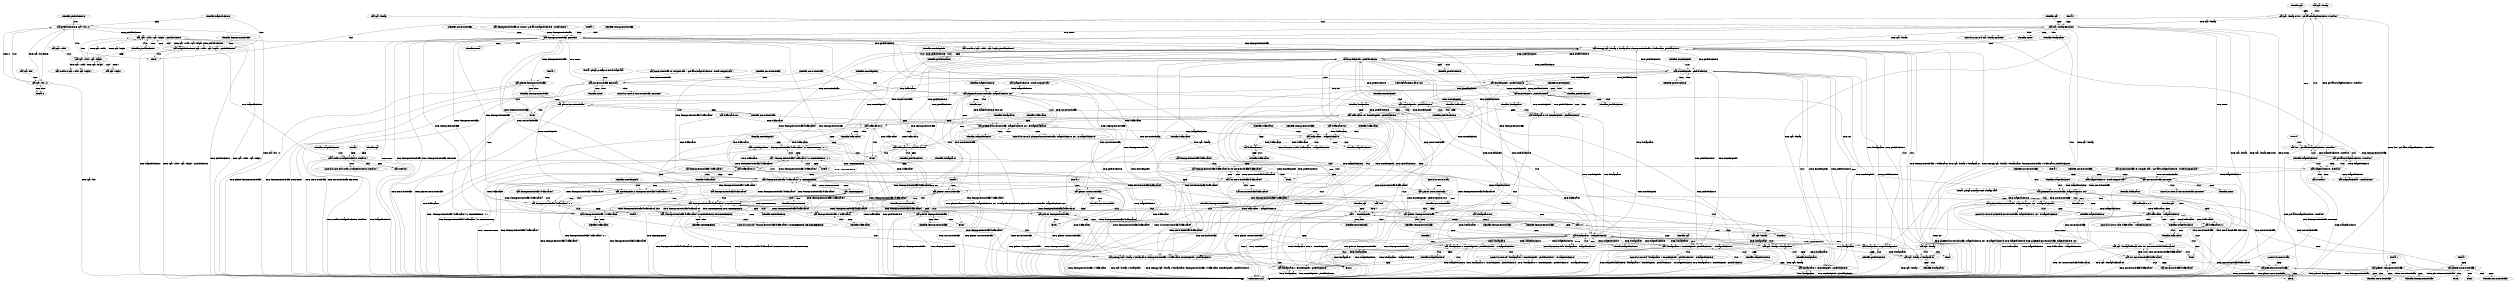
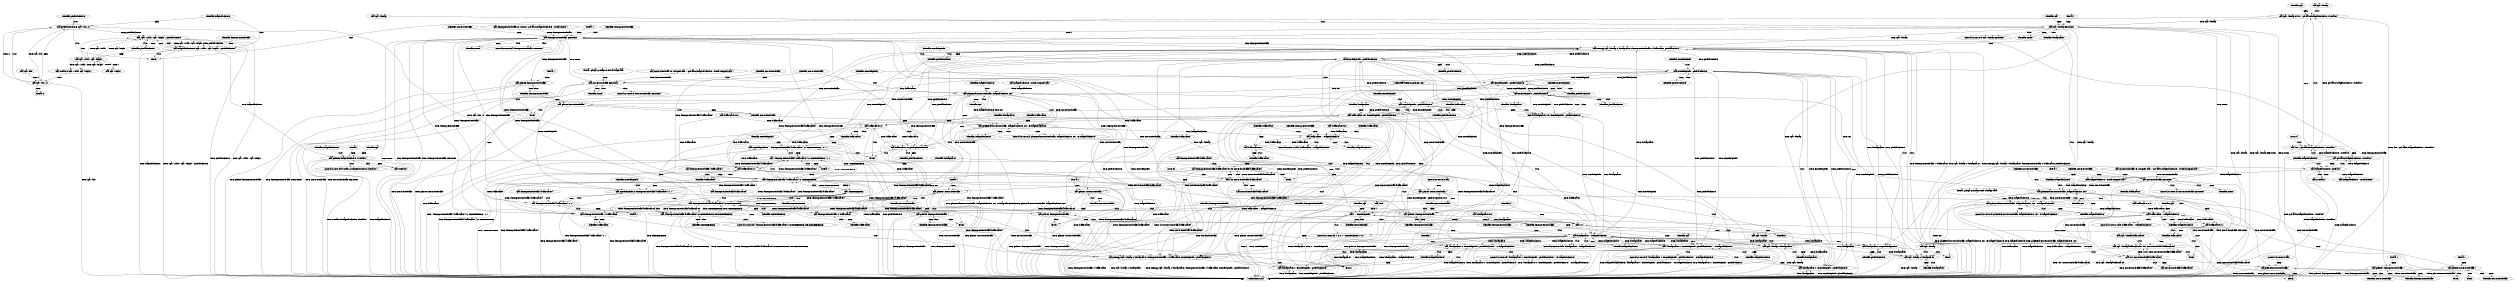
(1069, 32) -> (1069, 32)
(59, 49) -> none
none -> (519, 49)
(988, 49) -> none
(46, 54) -> (46, 54)
(109, 65) -> (109, 65)
(36, 78) -> (36, 78)
(1409, 83) -> (1409, 83)
(41, 89) -> (57, 77)
(1554, 115) -> (1554, 115)
(528, 121) -> (528, 121)
(2294, 137) -> (2294, 137)
(909, 148) -> (909, 148)
(2354, 153) -> (2354, 153)
(348, 158) -> (348, 158)
none -> (1171, 169)
(2326, 169) -> (2326, 169)
(2356, 180) -> (2356, 180)
(648, 184) -> none
(846, 185) -> (846, 185)
none -> (773, 196)
(2320, 220) -> (2320, 220)
(1499, 232) -> (1529, 223)
none -> (1341, 236)
none -> (2130, 236)
(1578, 241) -> (1578, 241)
(1814, 241) -> (1814, 241)
(219, 244) -> (402, 66)
none -> (2088, 247)
